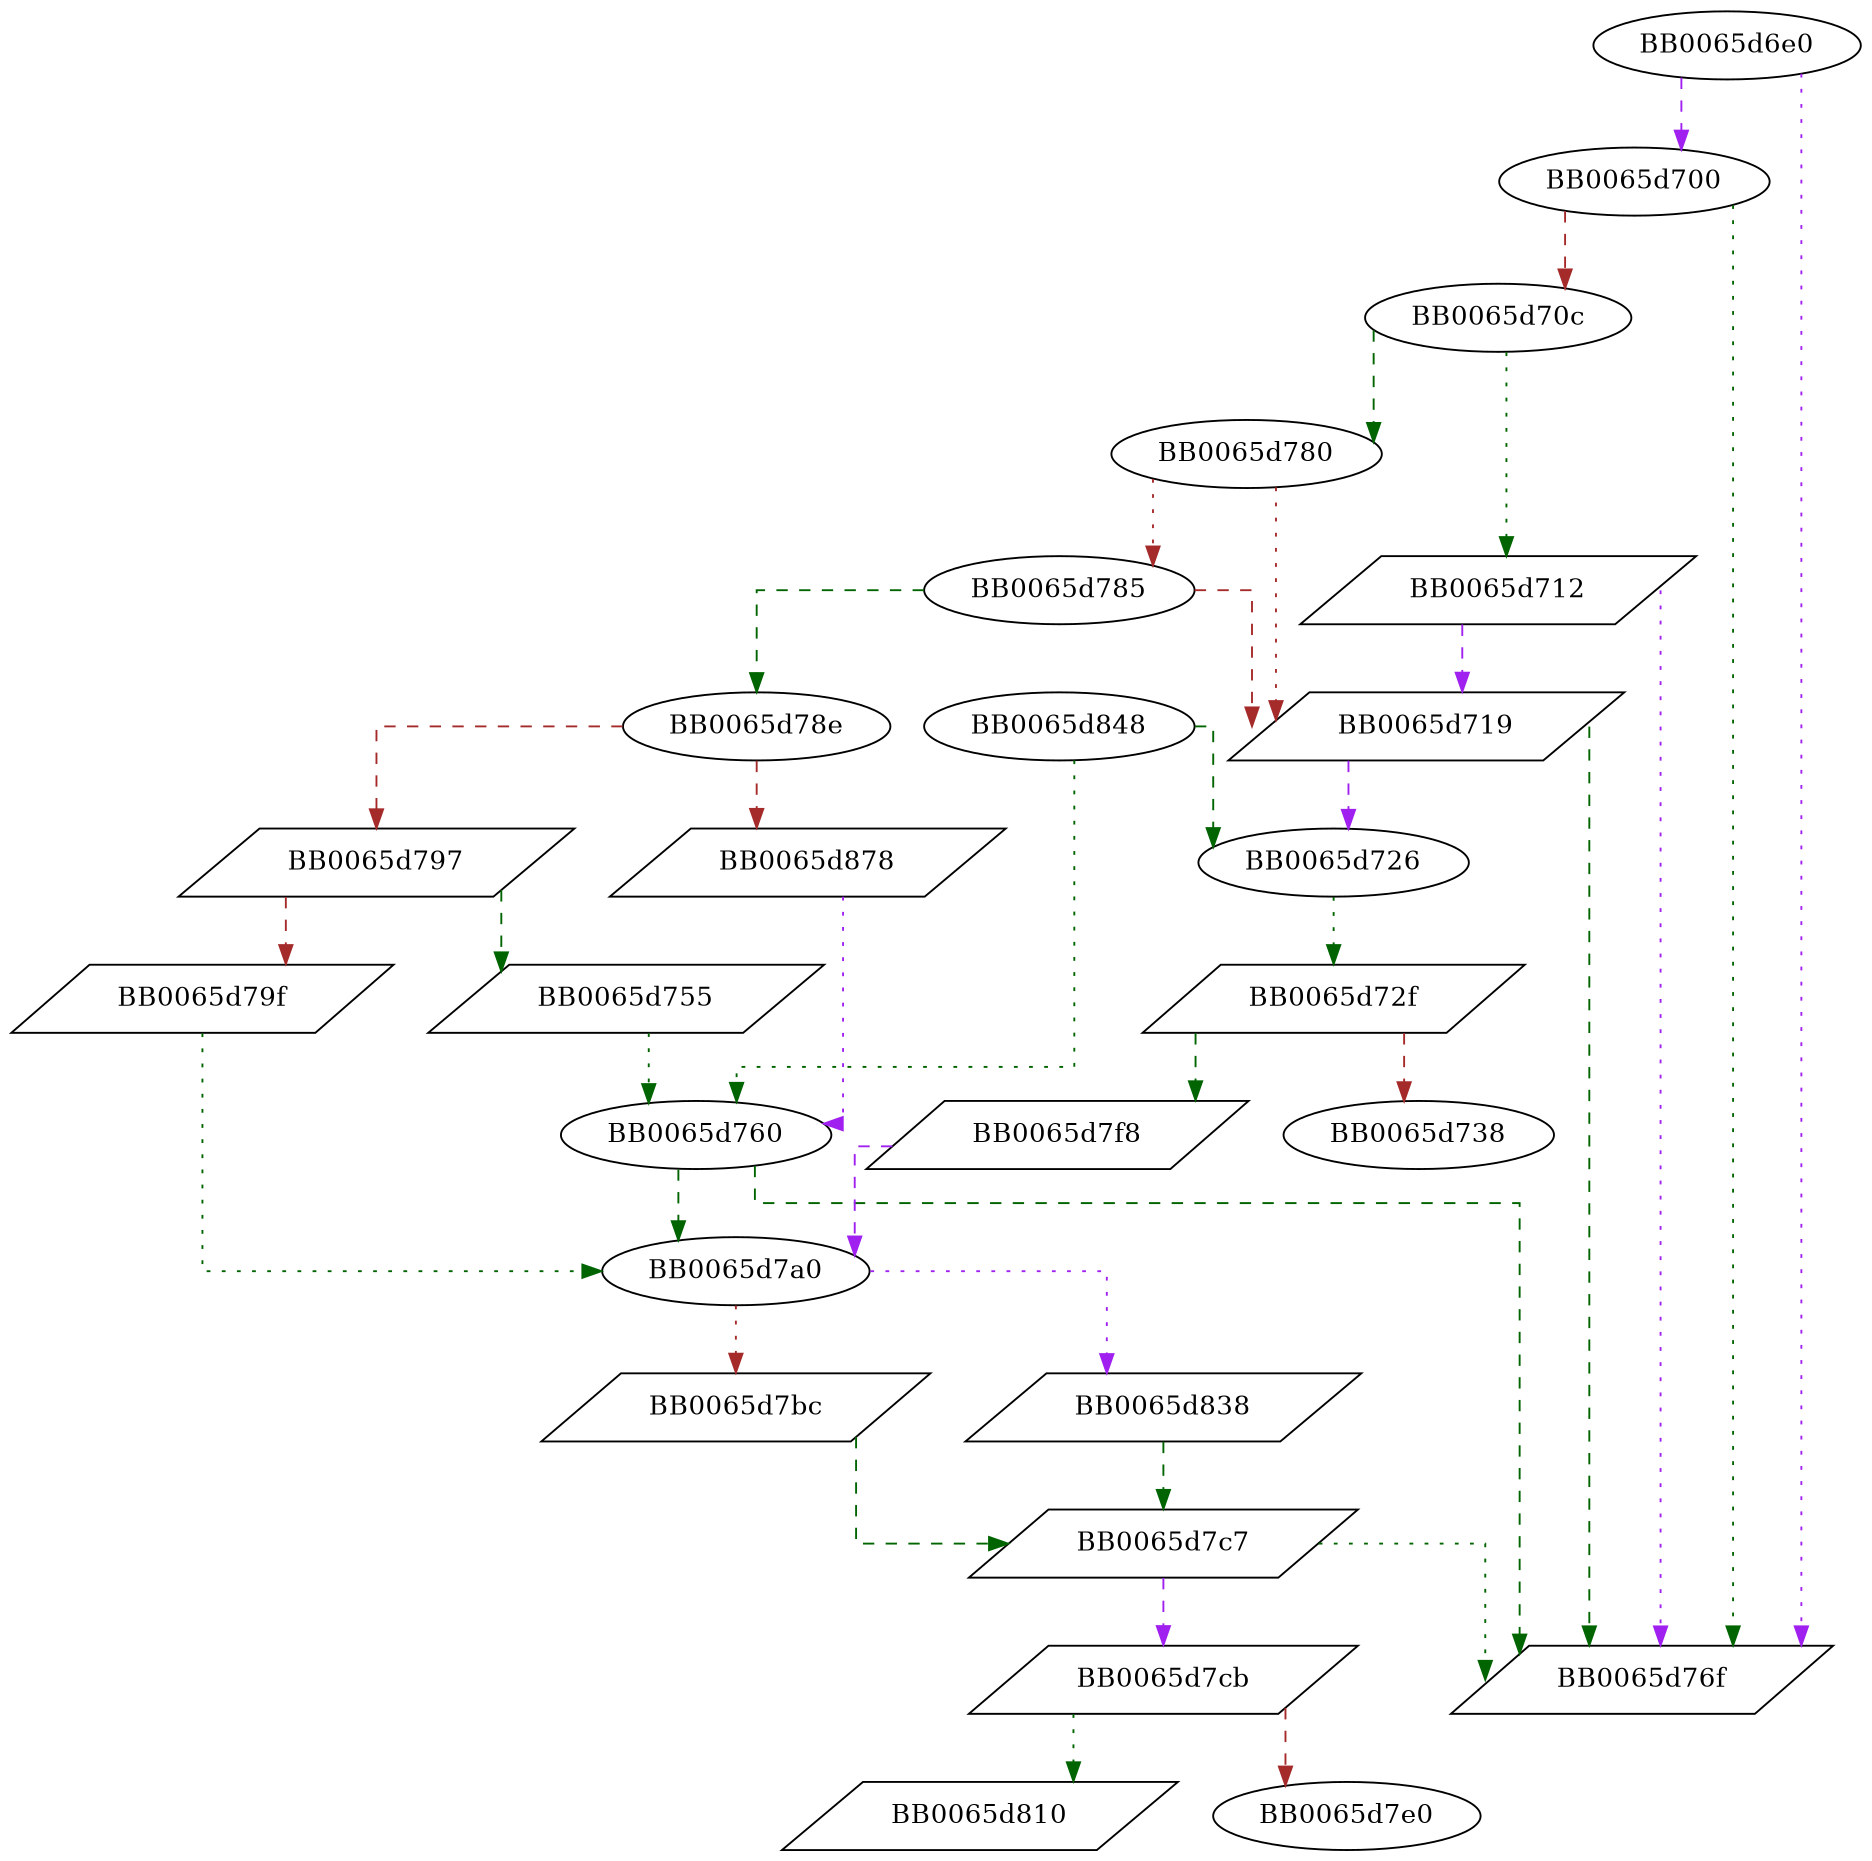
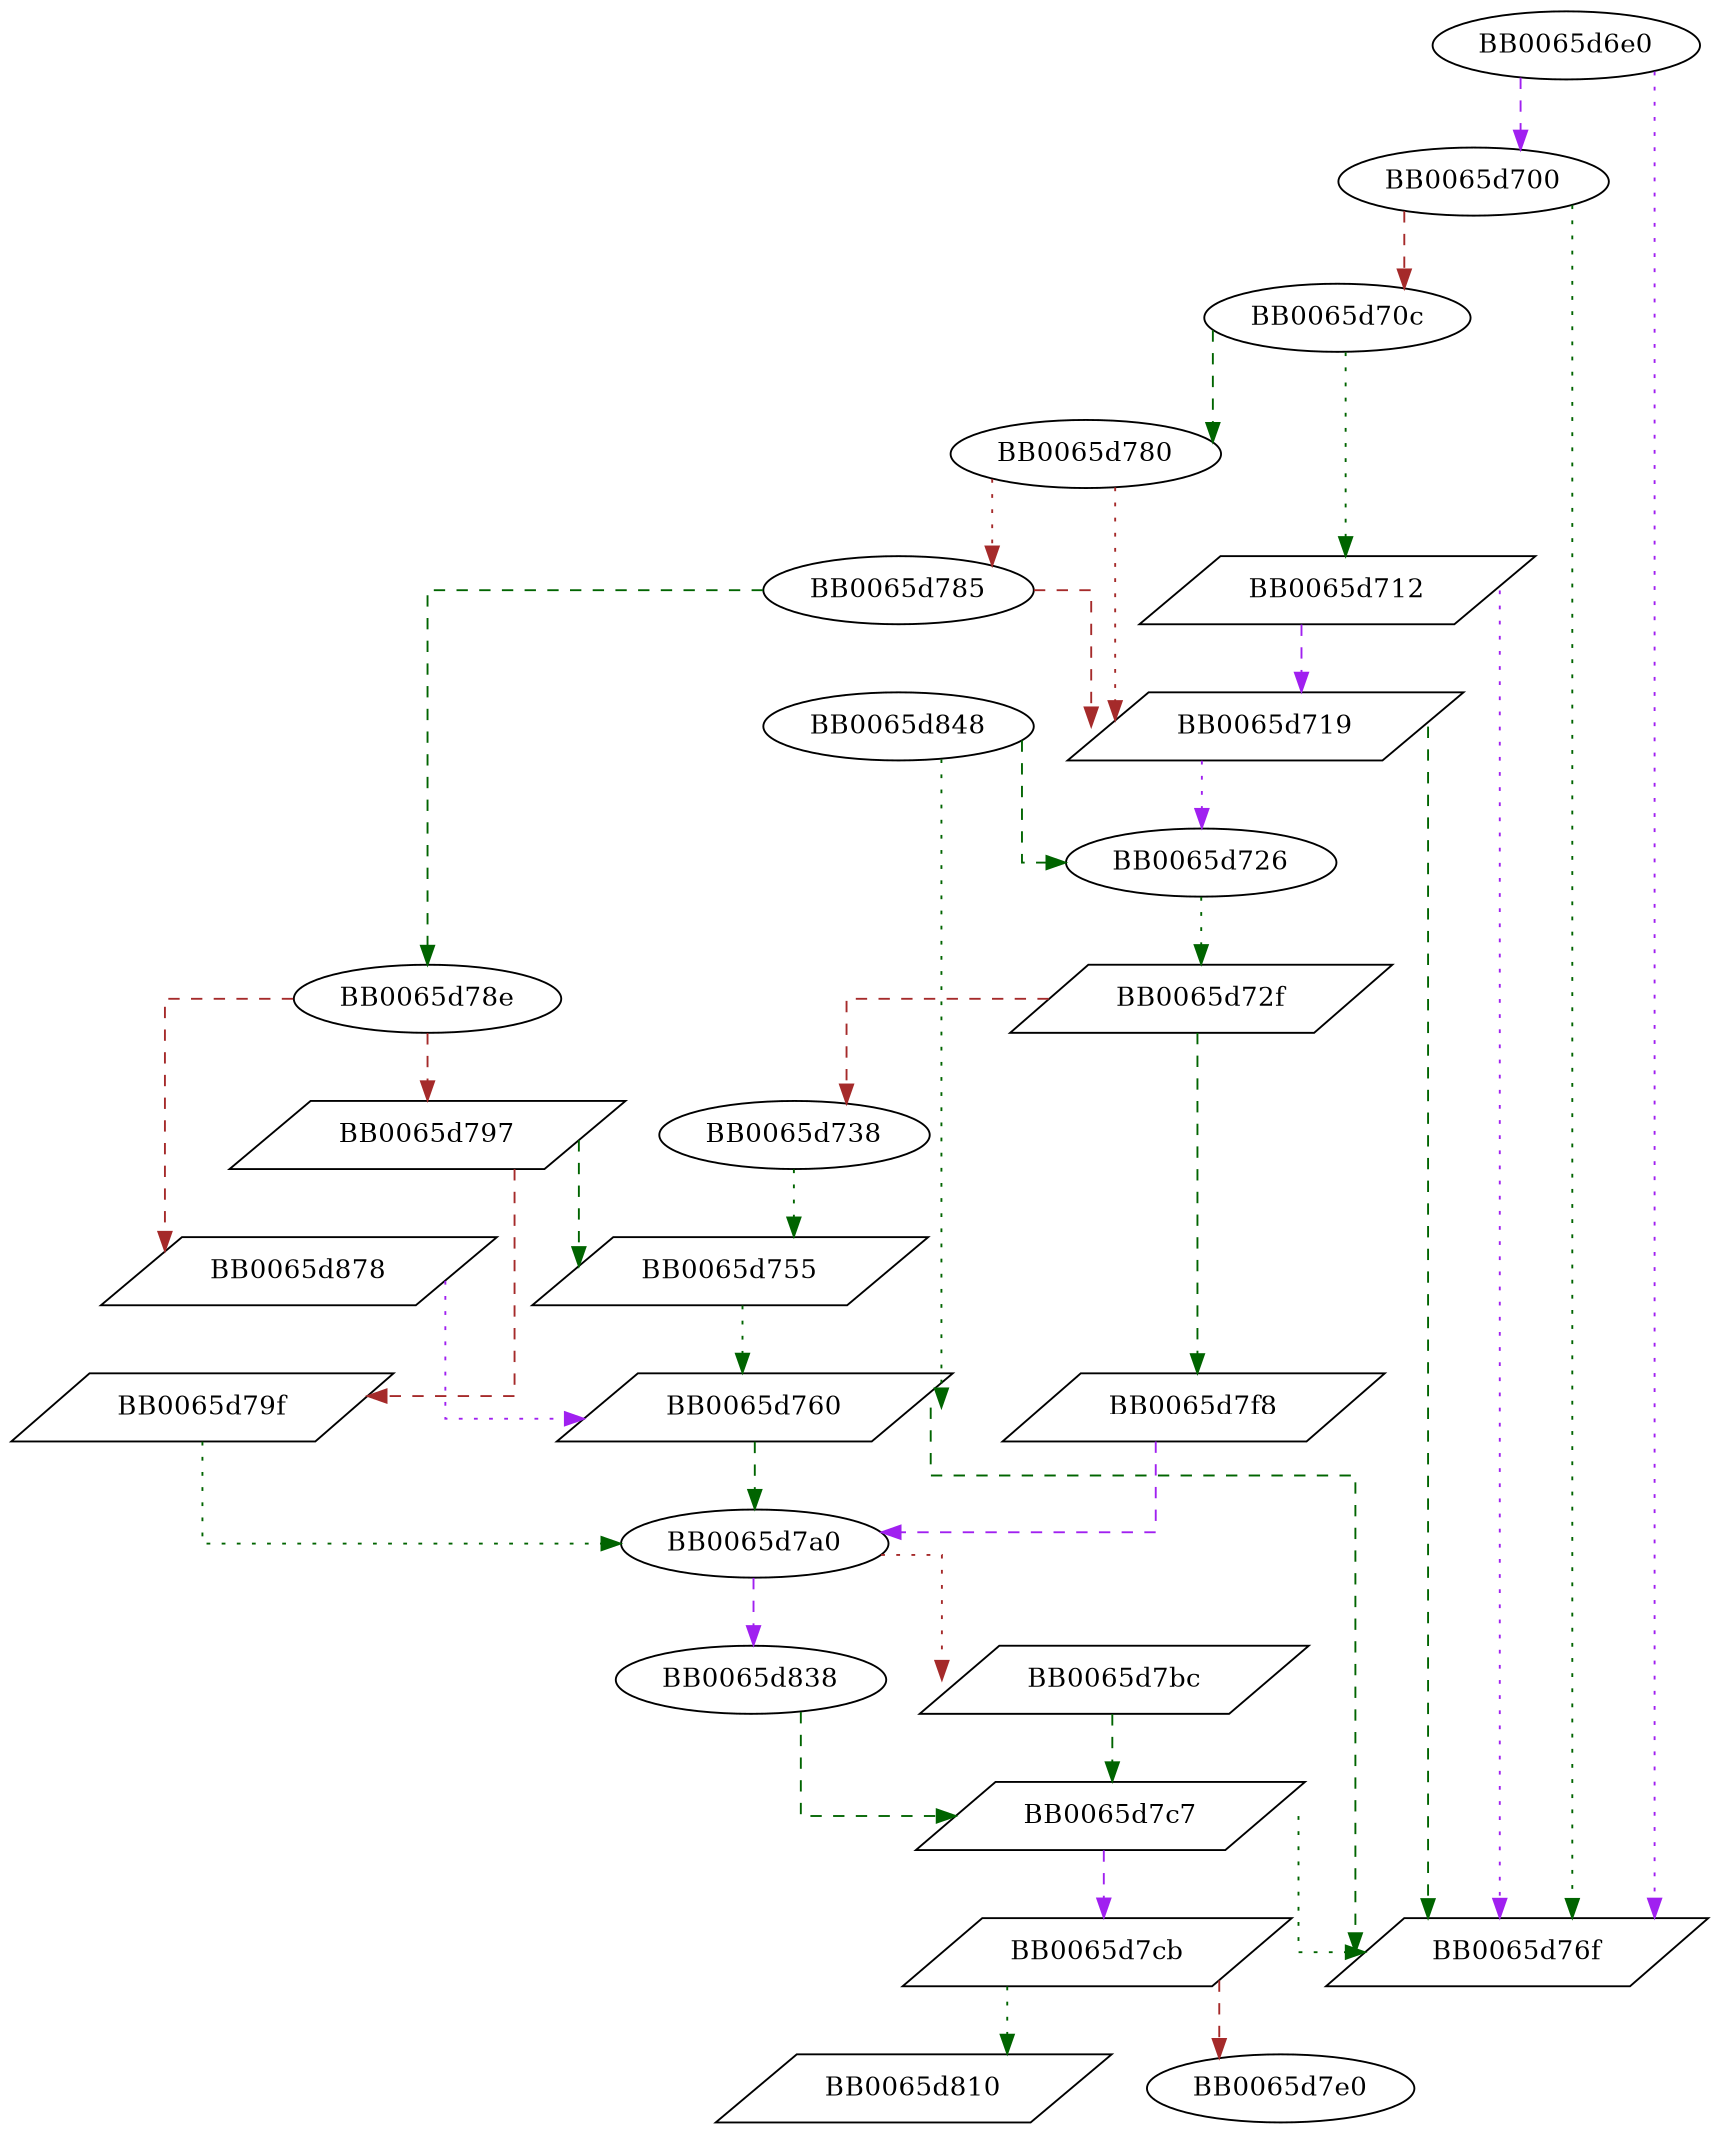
(1348, 785) -> (1202, 785)
(696, 1135) -> (755, 1407)
none -> (794, 1193)
(1030, 1271) -> (754, 1602)
(1163, 1407) -> (751, 1680)
